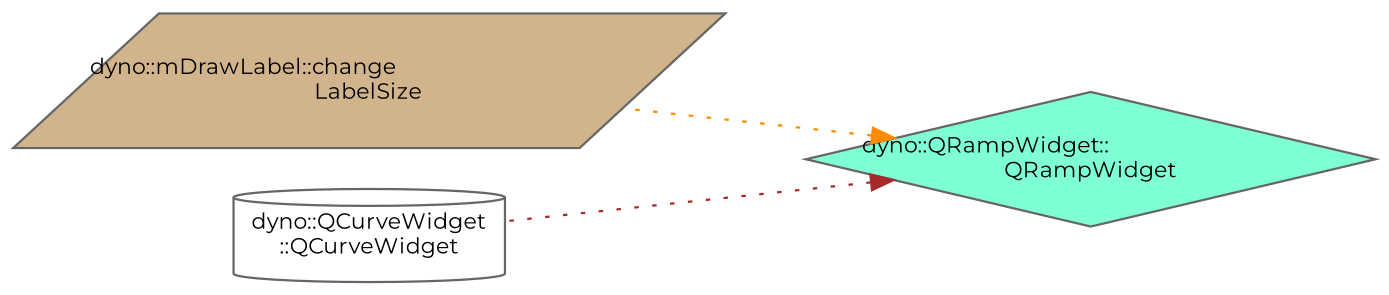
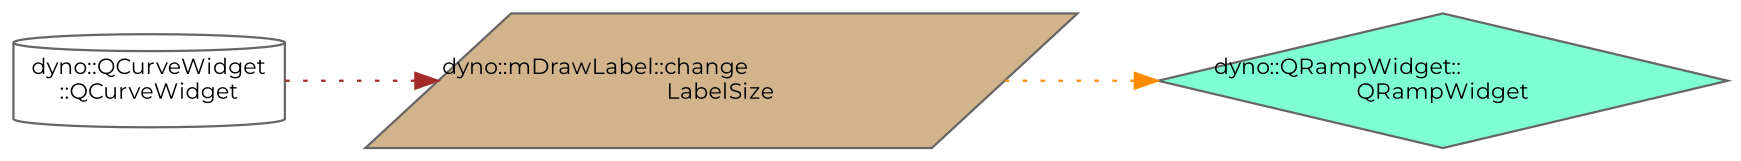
(688, 202) -> (350, 81)
